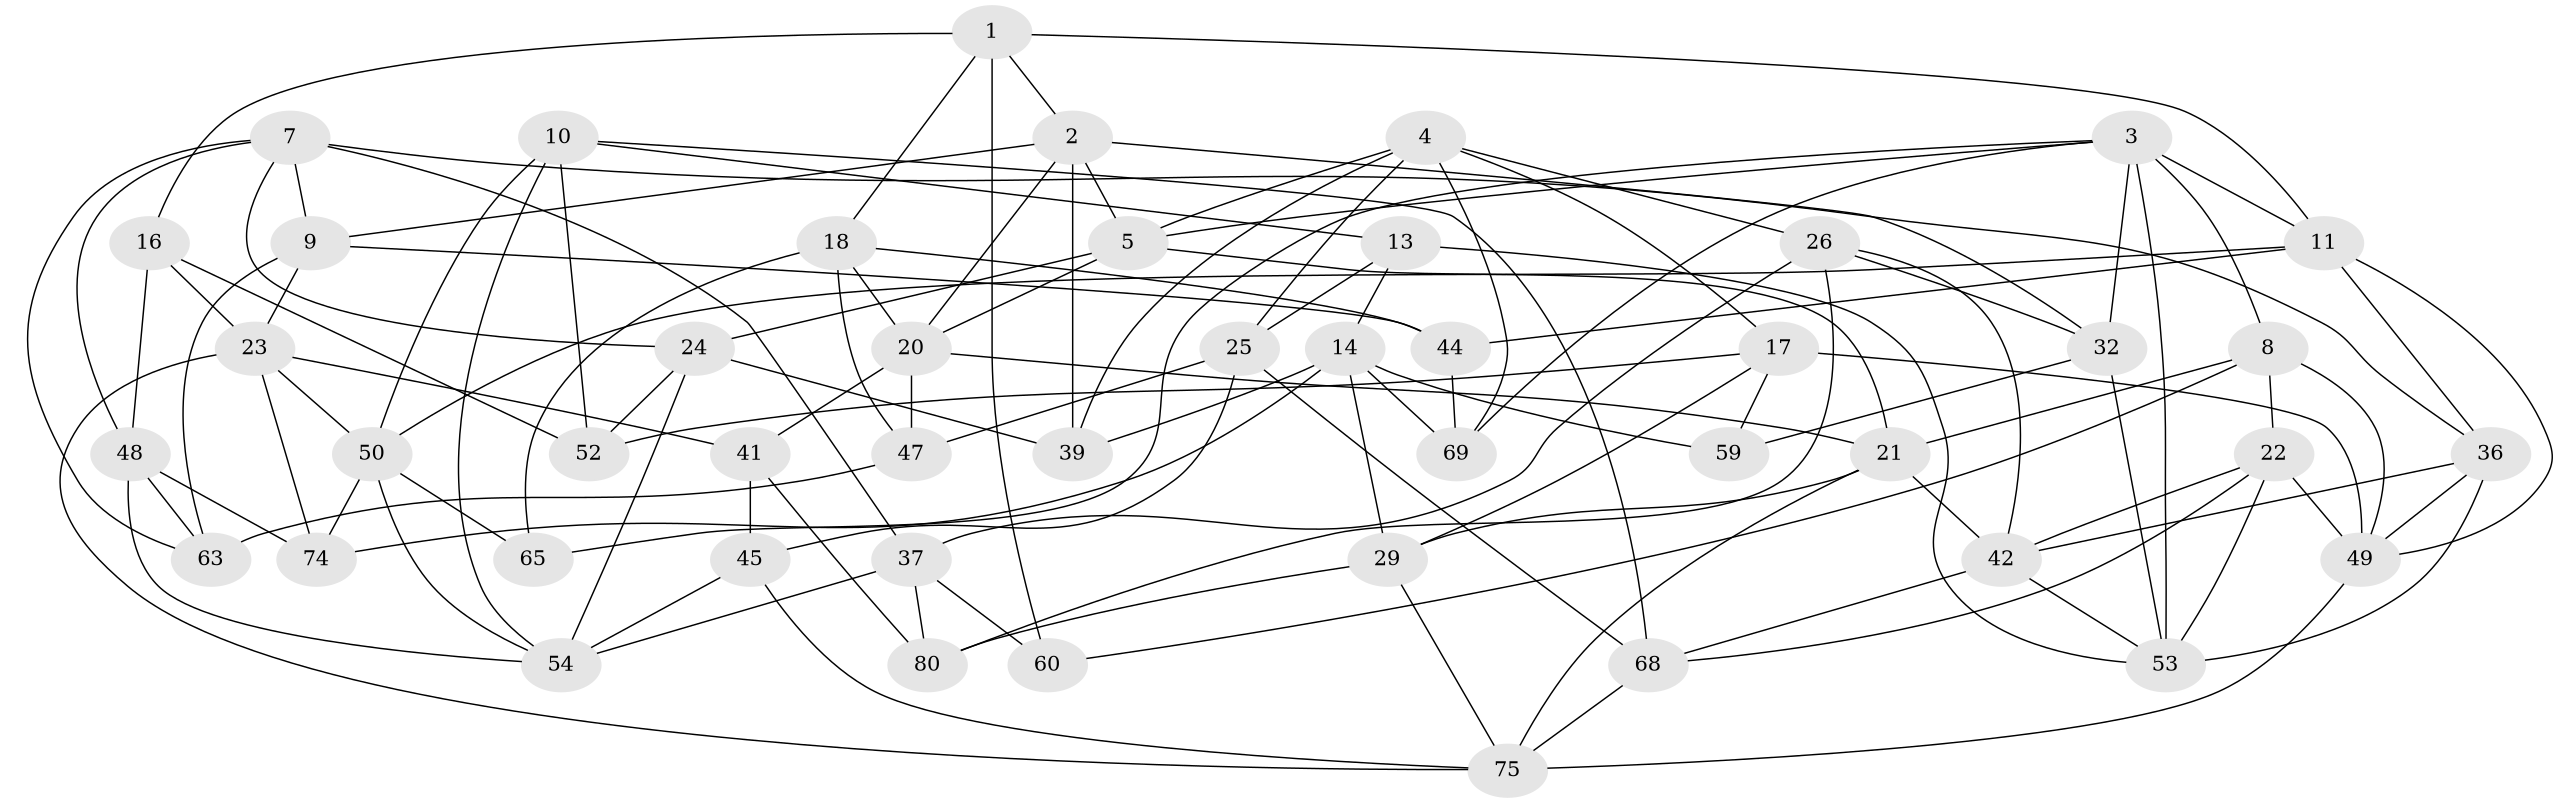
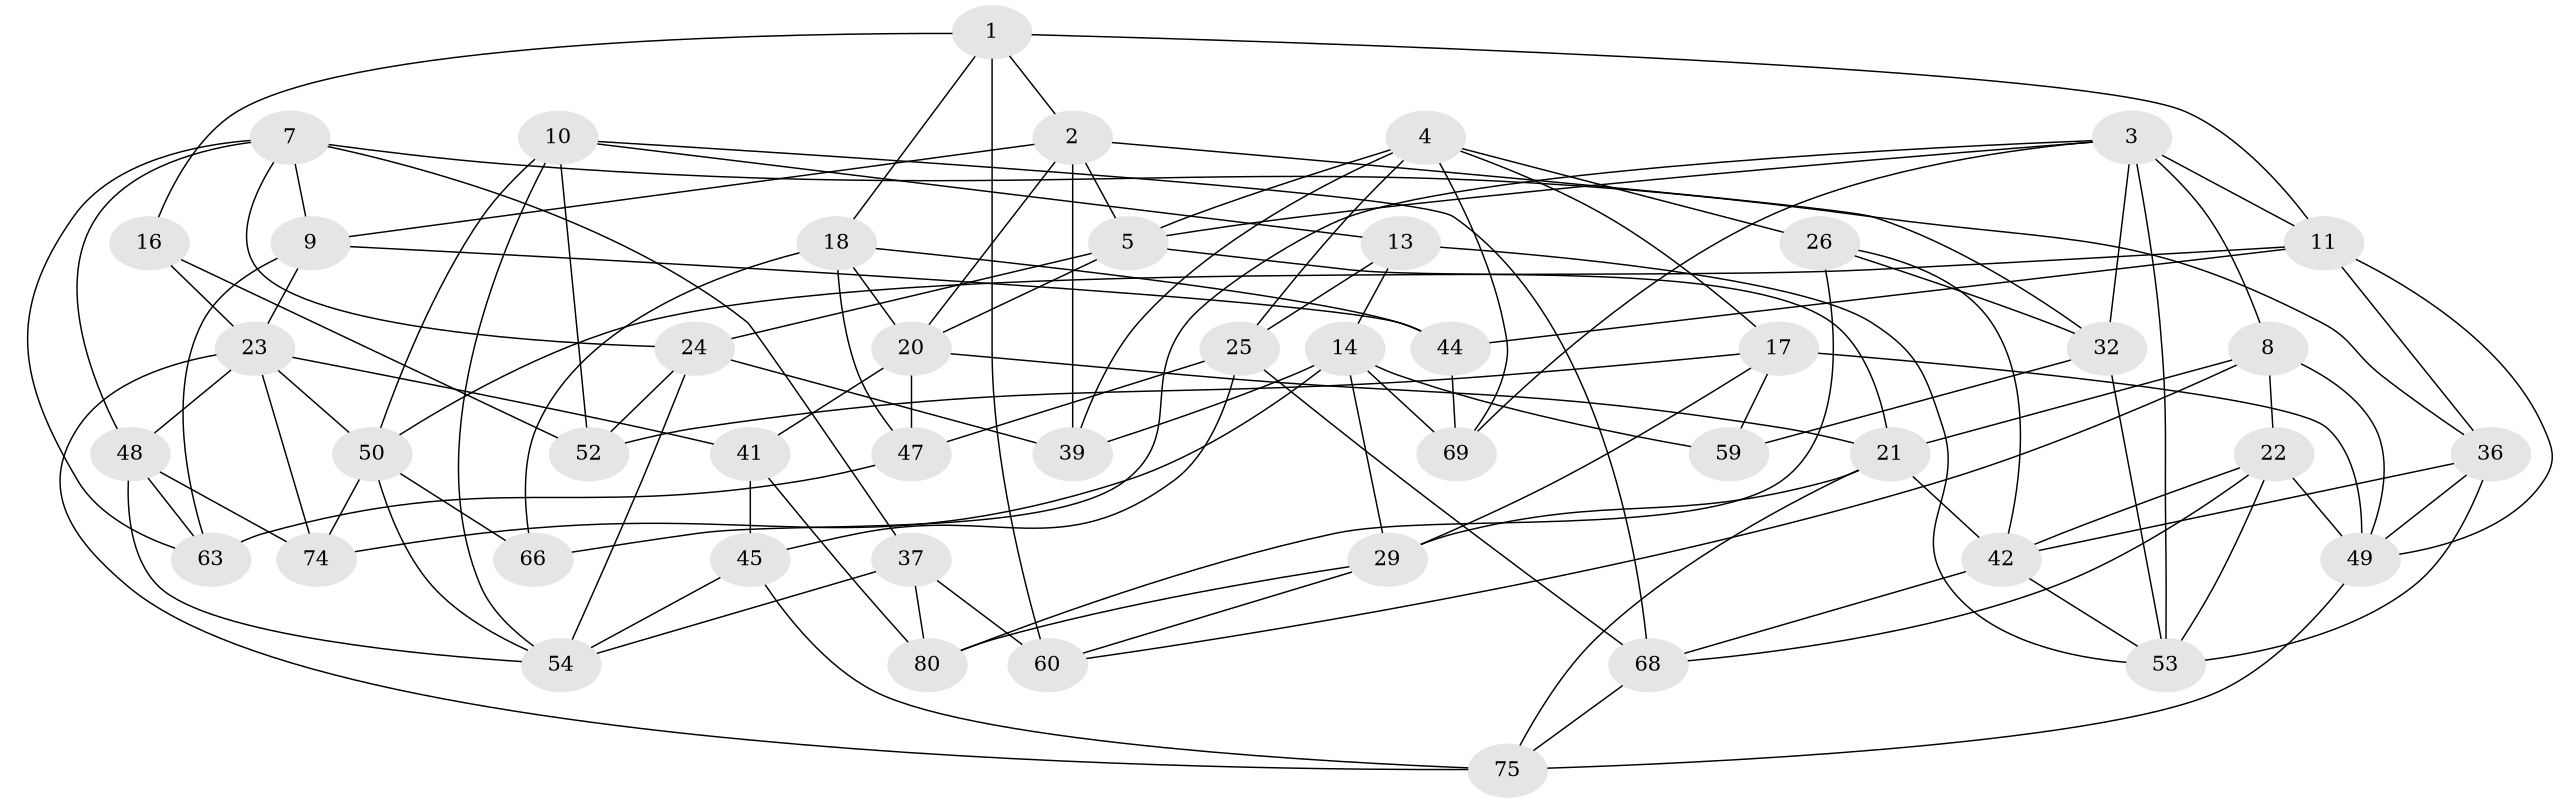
(140, 349) -> (193, 402)
(1430, 512) -> none
(533, 560) -> (533, 560)
(1448, 665) -> (1217, 613)
